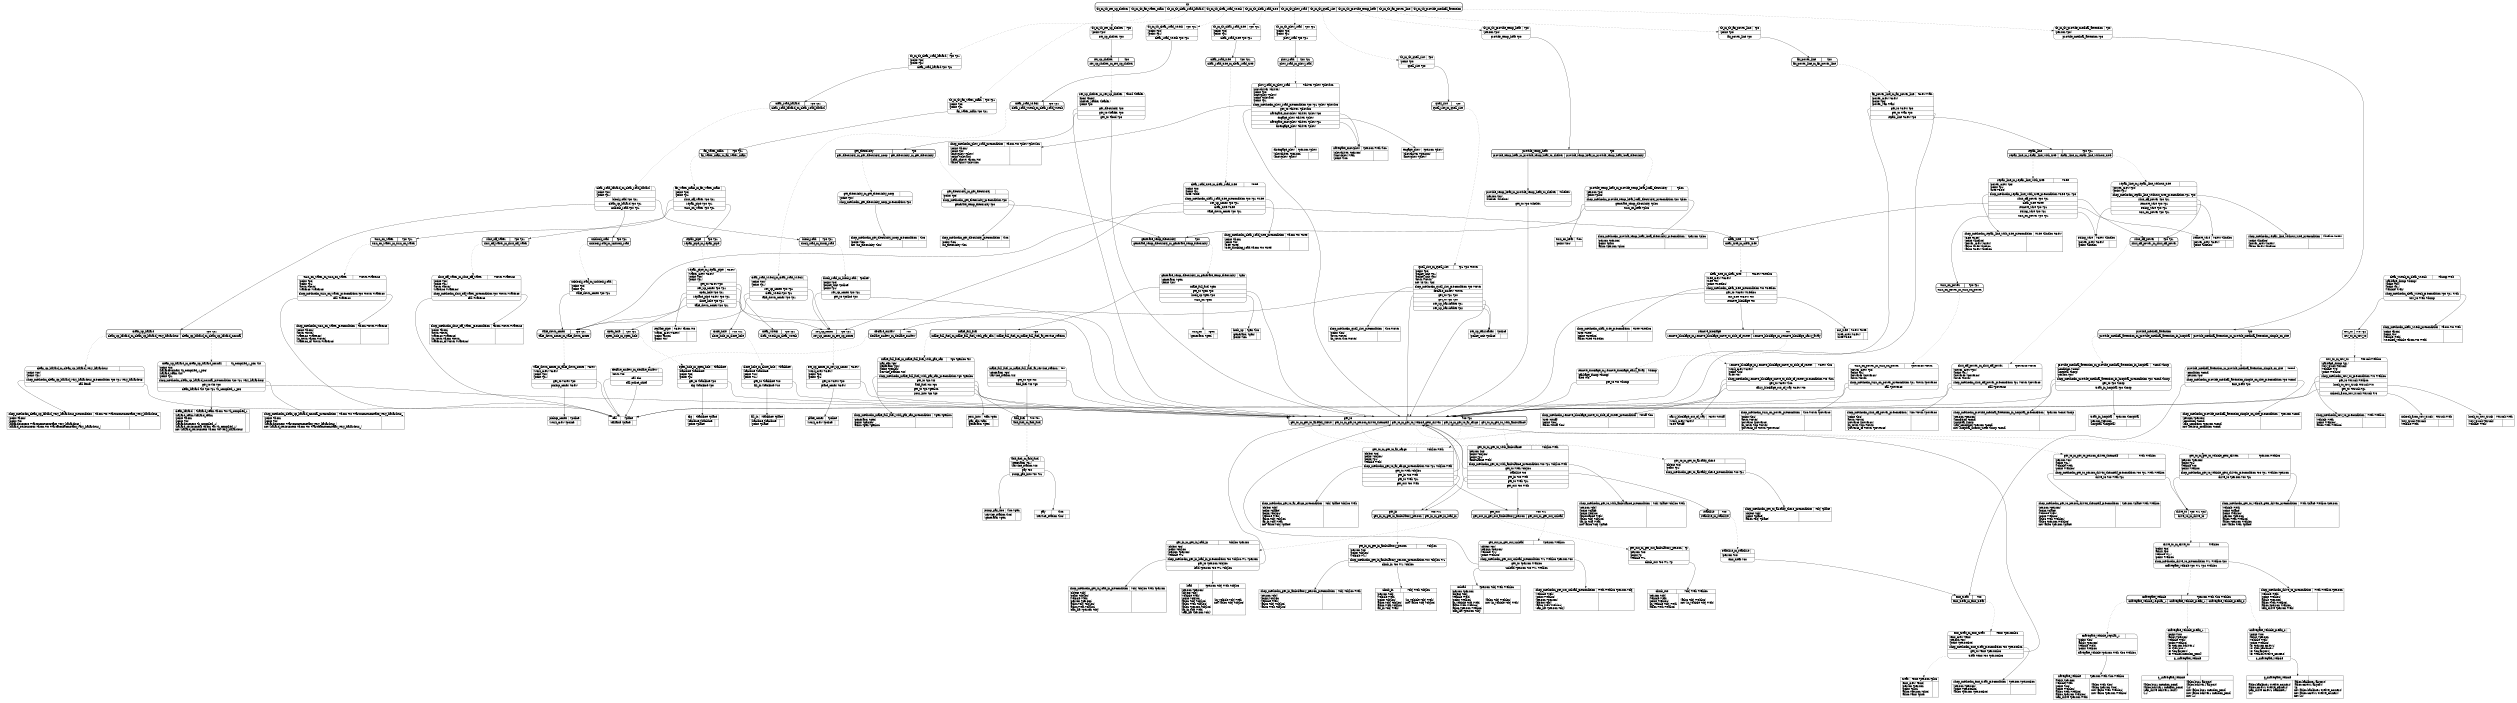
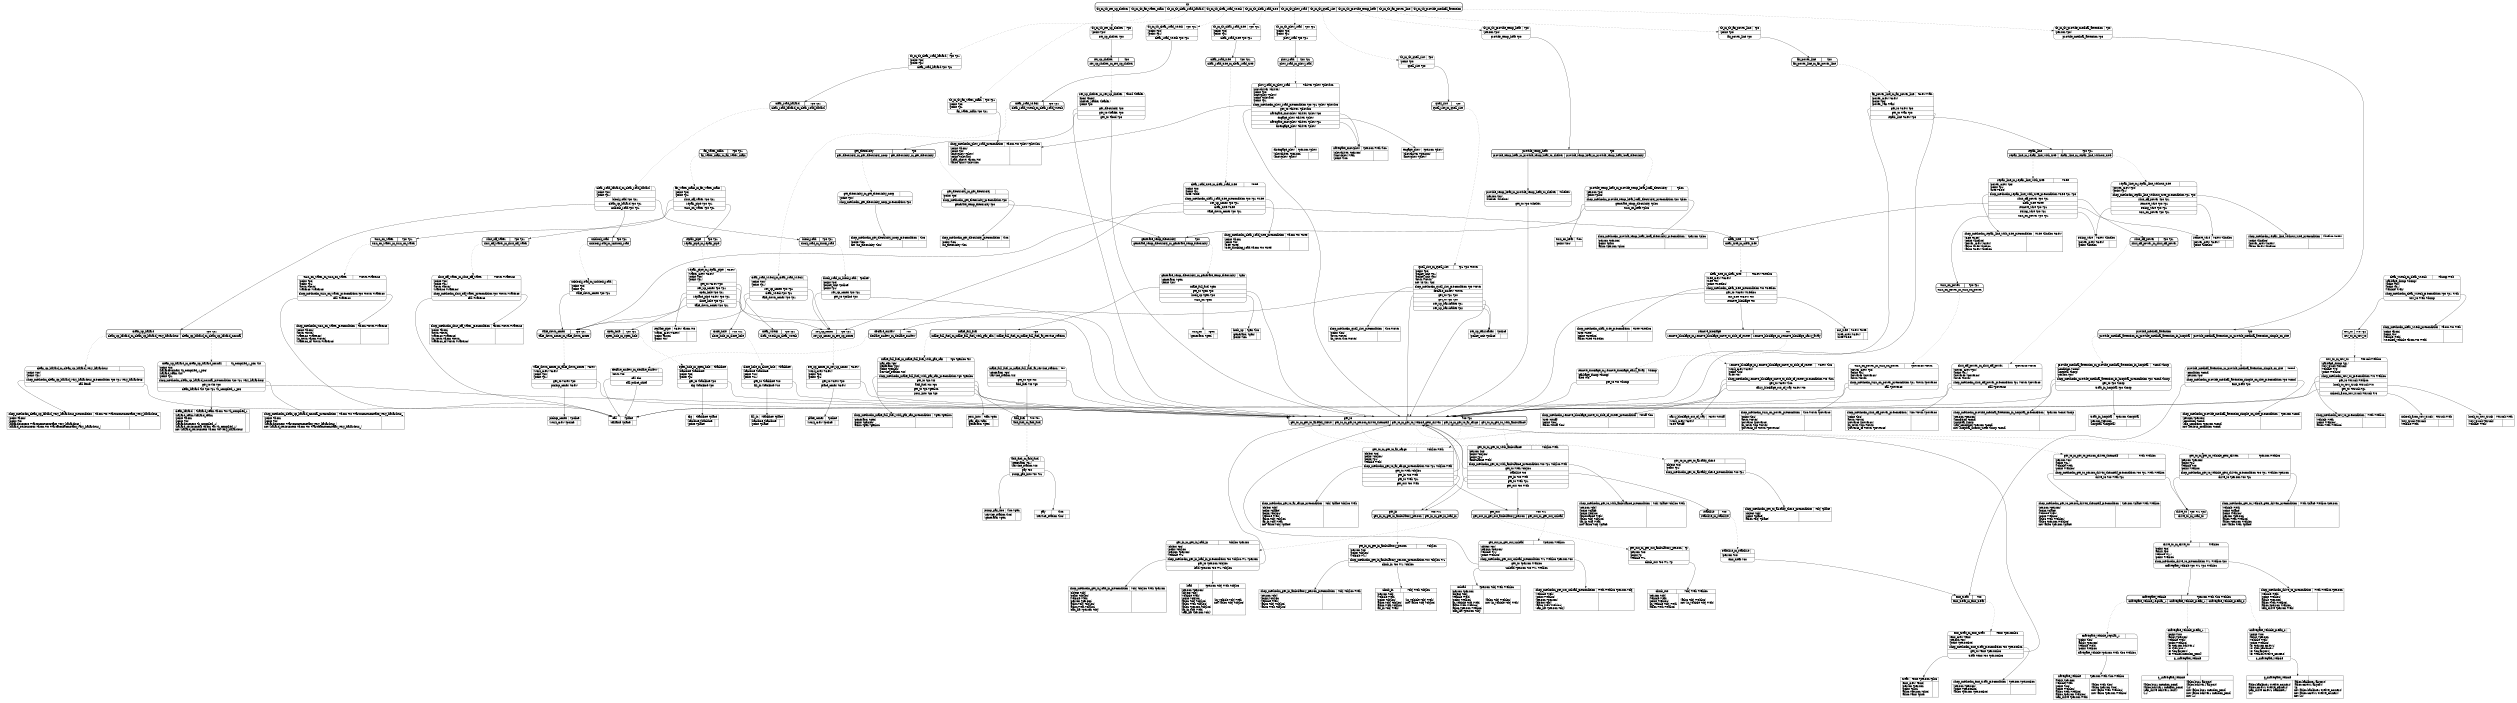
(843, 128) -> (1000, 125)
(2191, 222) -> none
(604, 397) -> (989, 409)
(2191, 517) -> (2191, 517)
(2190, 581) -> (2190, 581)
(1933, 663) -> (1933, 663)
